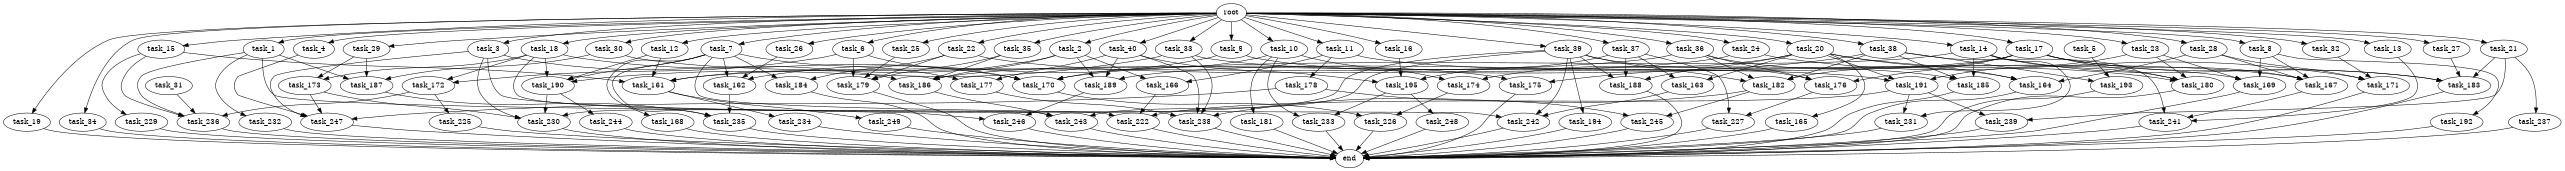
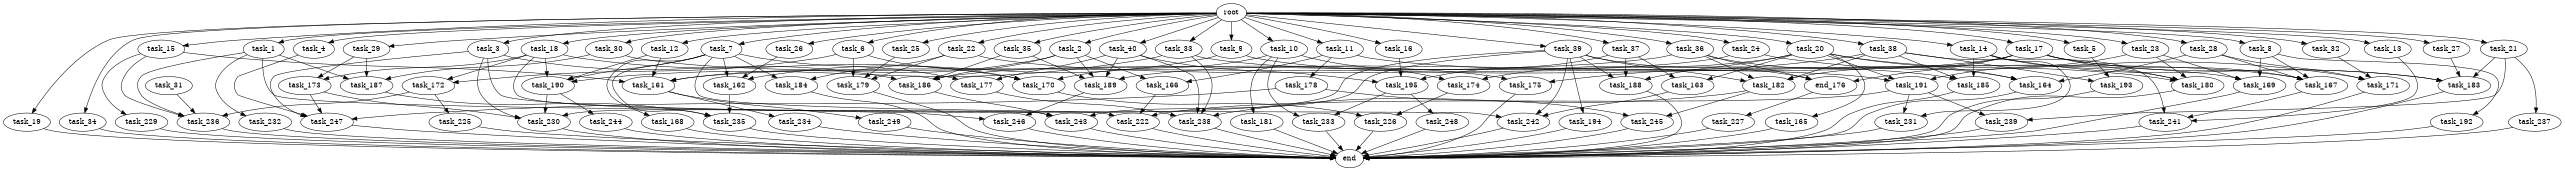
none -> (1656, 17)
(1507, 63) -> none
(958, 65) -> (1056, 66)
(1722, 81) -> none
(1831, 86) -> (1831, 86)
